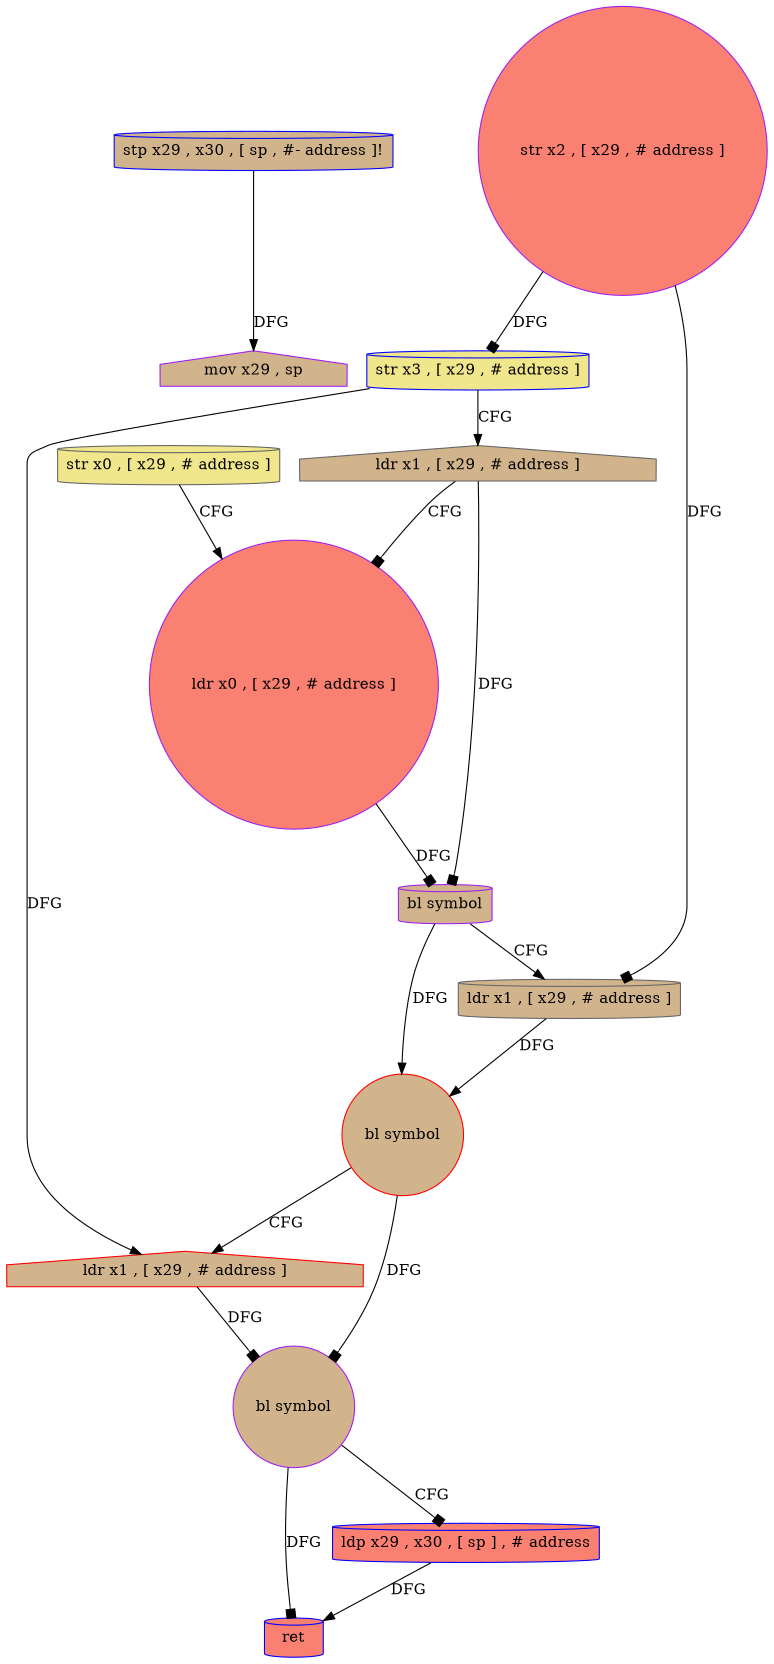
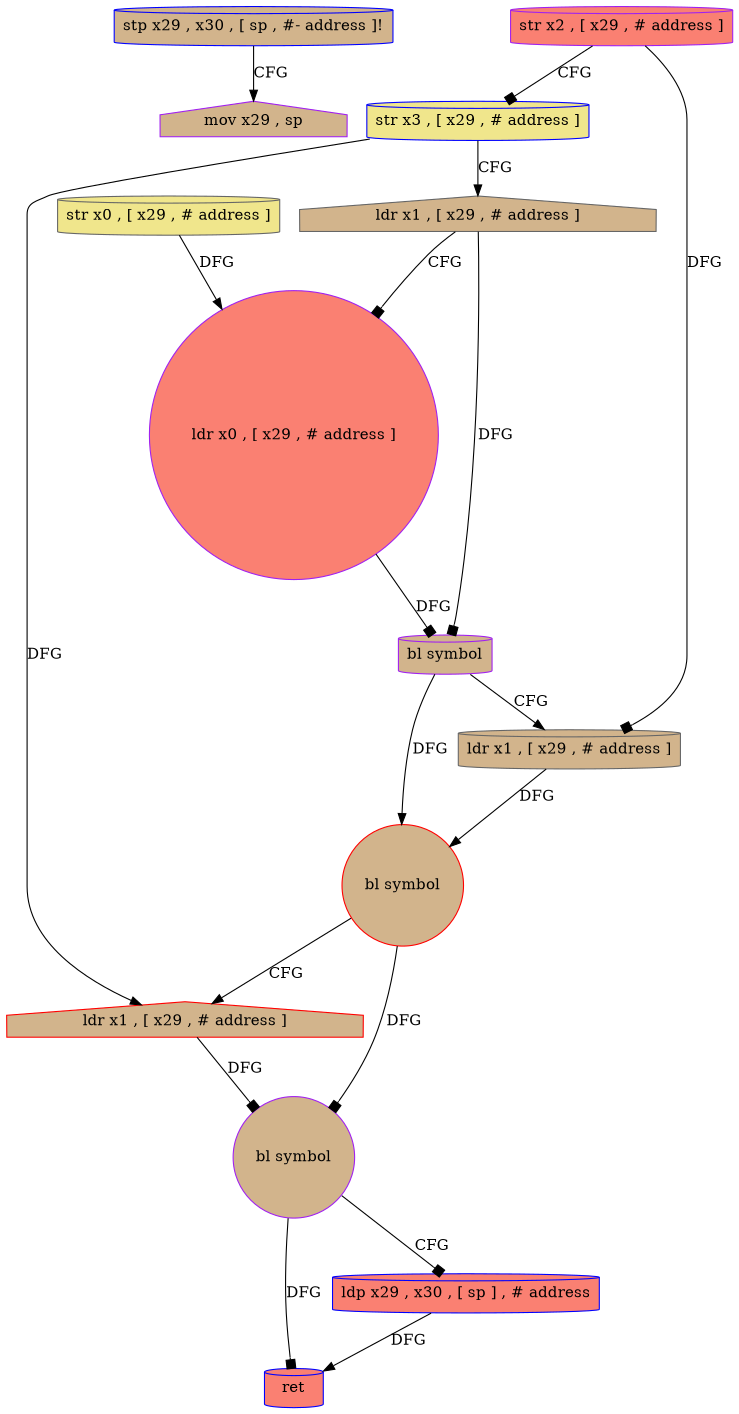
(623, 151) -> (622, 26)
(272, 323) -> (271, 74)
(531, 323) -> (575, 74)
(217, 512) -> (217, 263)
